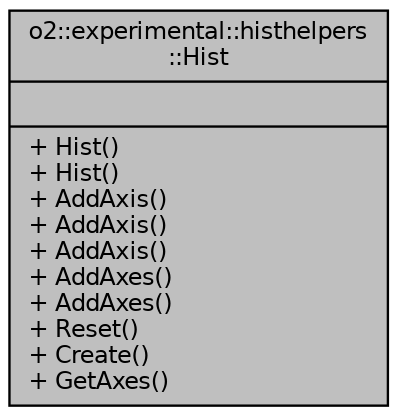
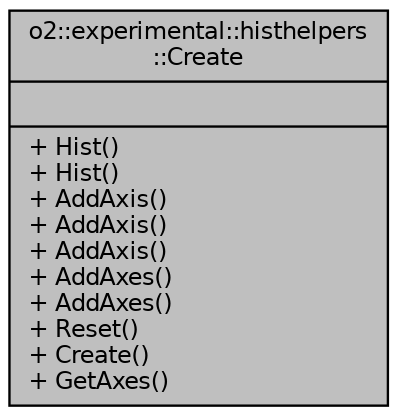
(199, 58) -> (199, 58)
